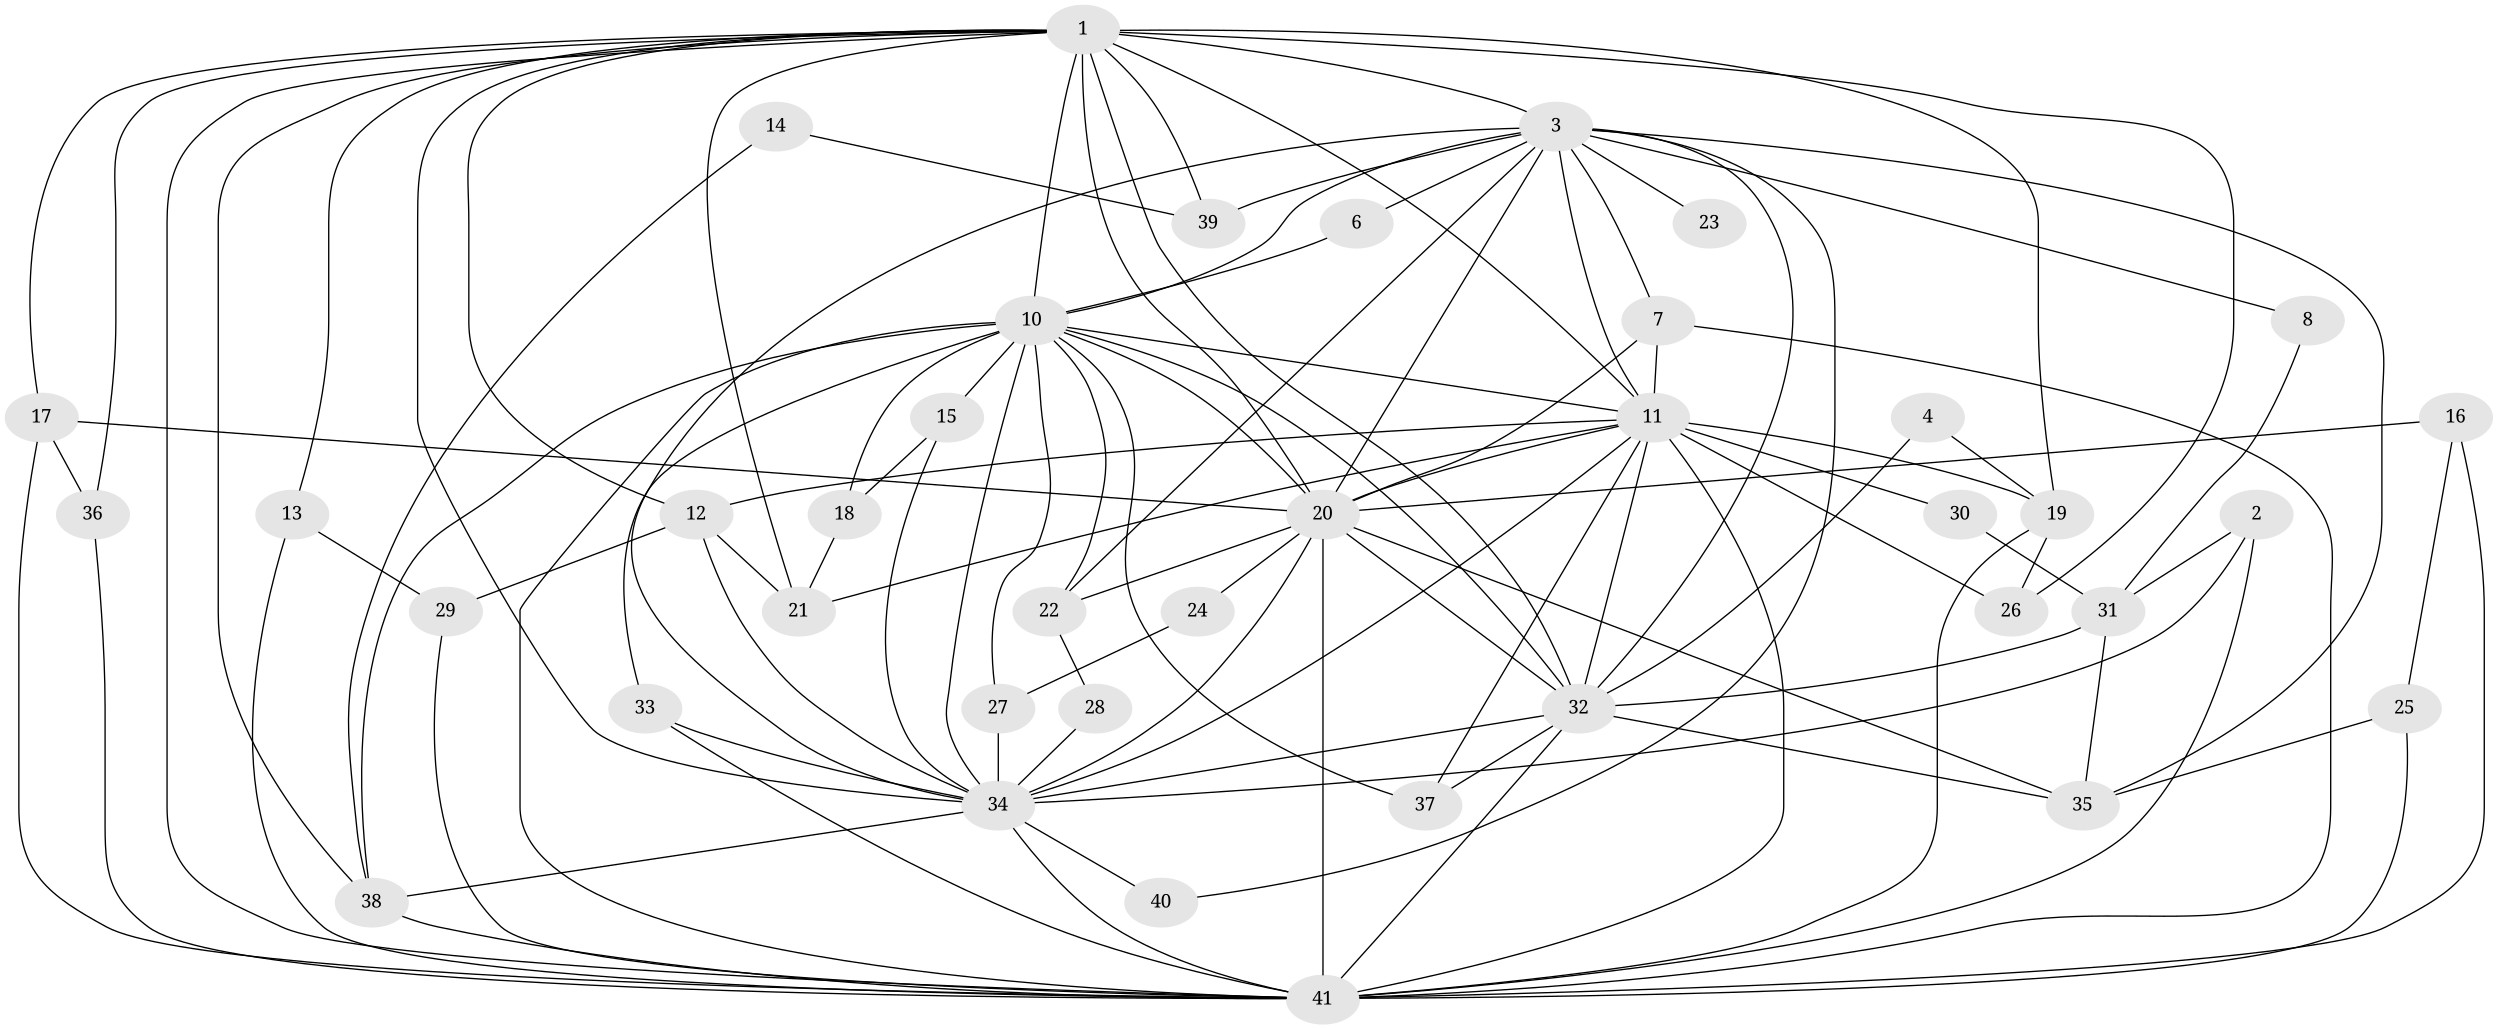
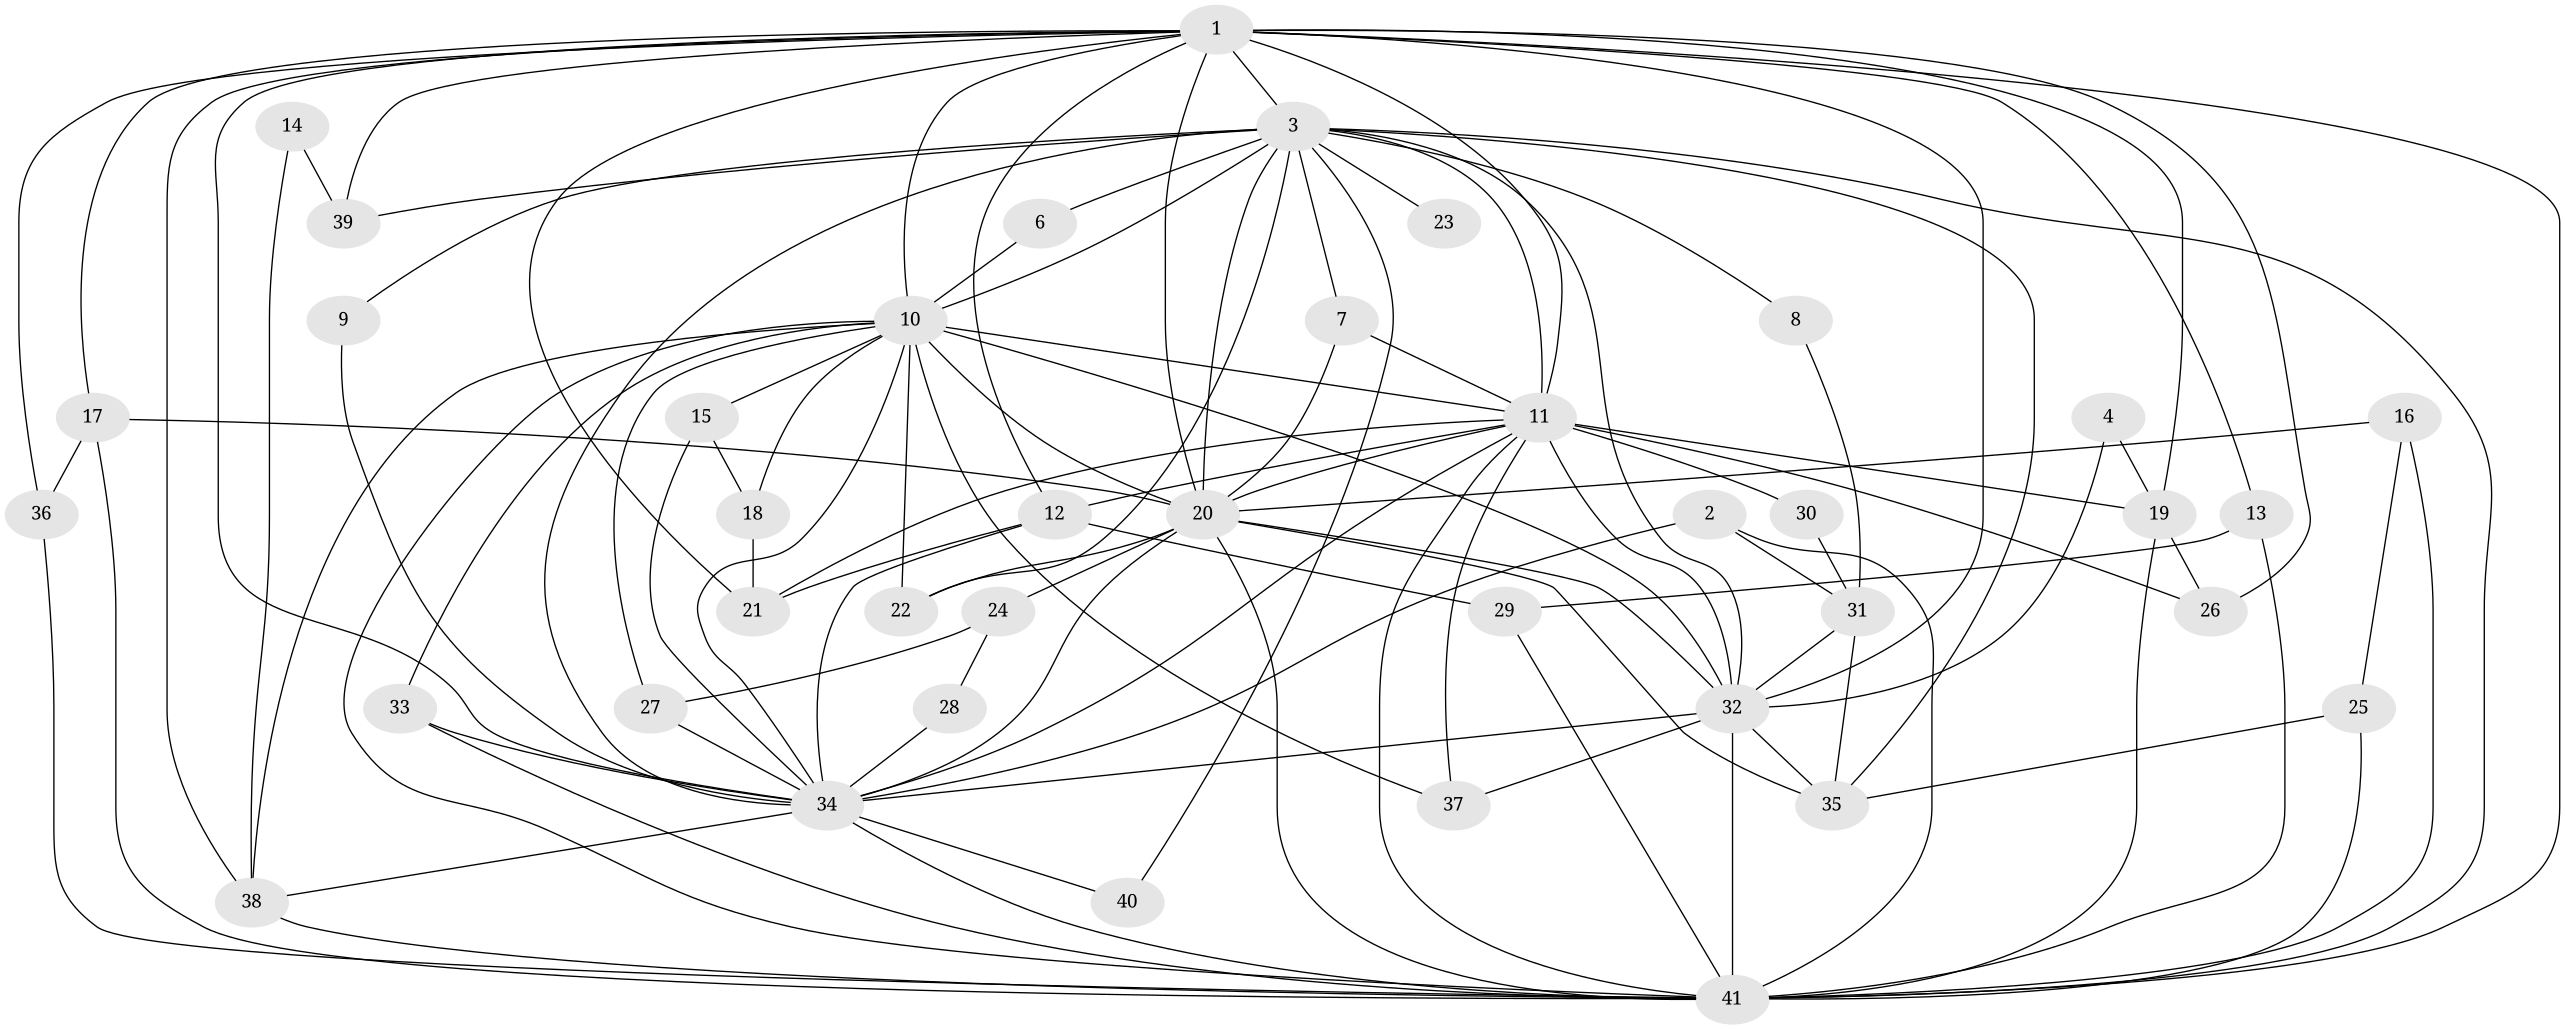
none -> (344, 321)
(1072, 660) -> (974, 660)
(2324, 845) -> (2463, 407)
